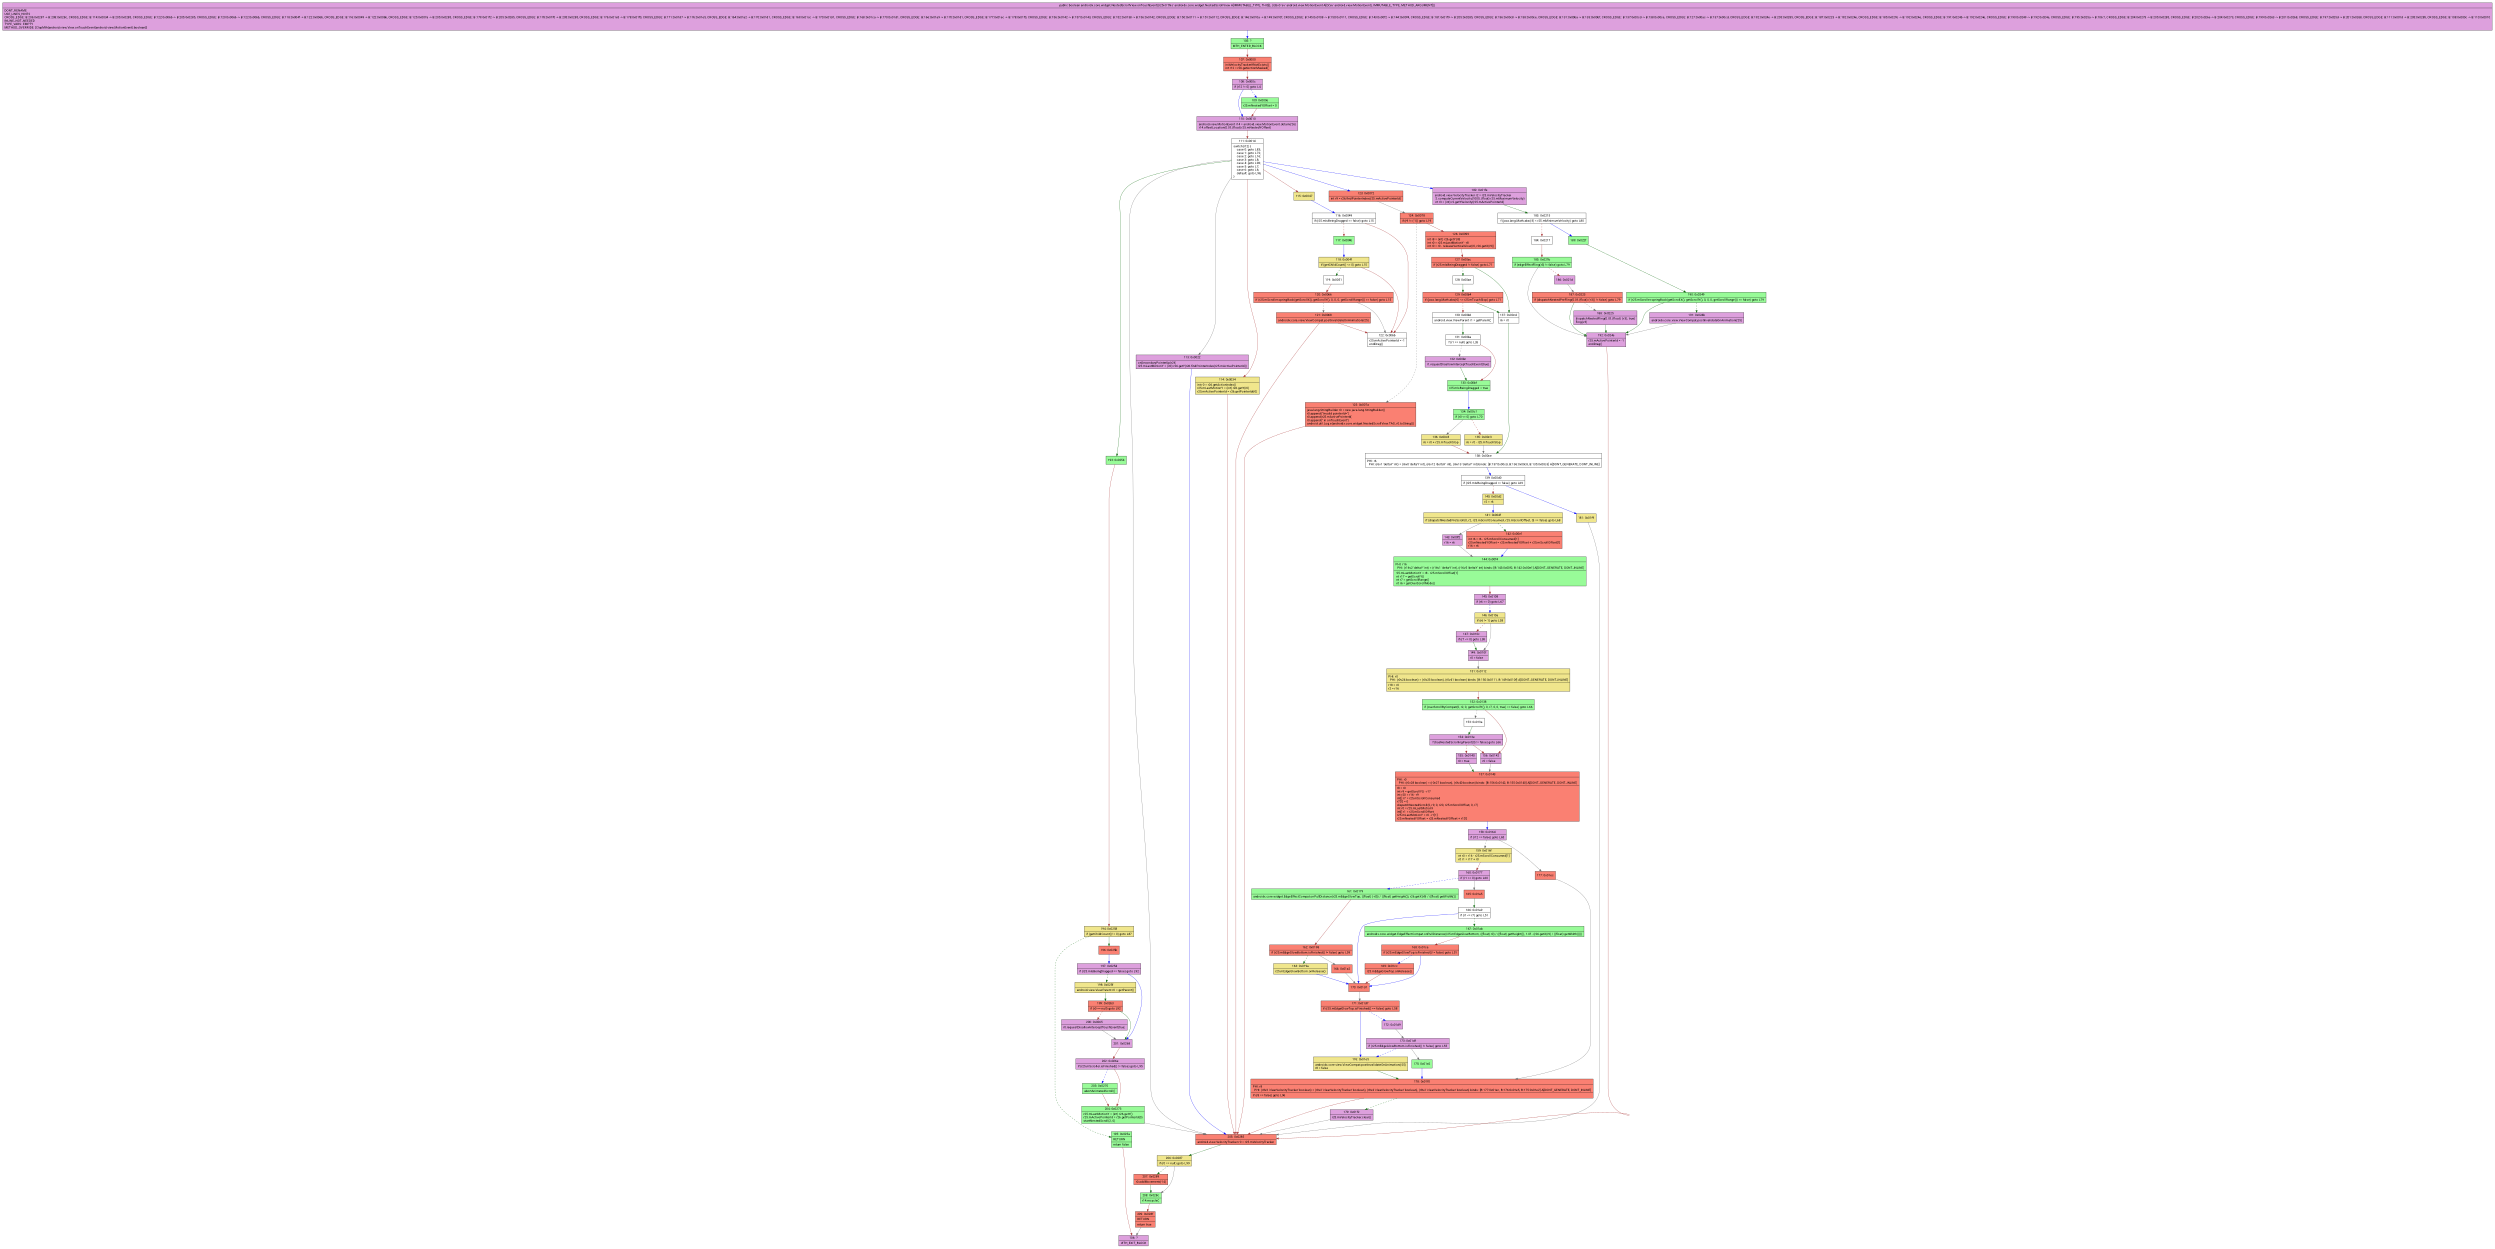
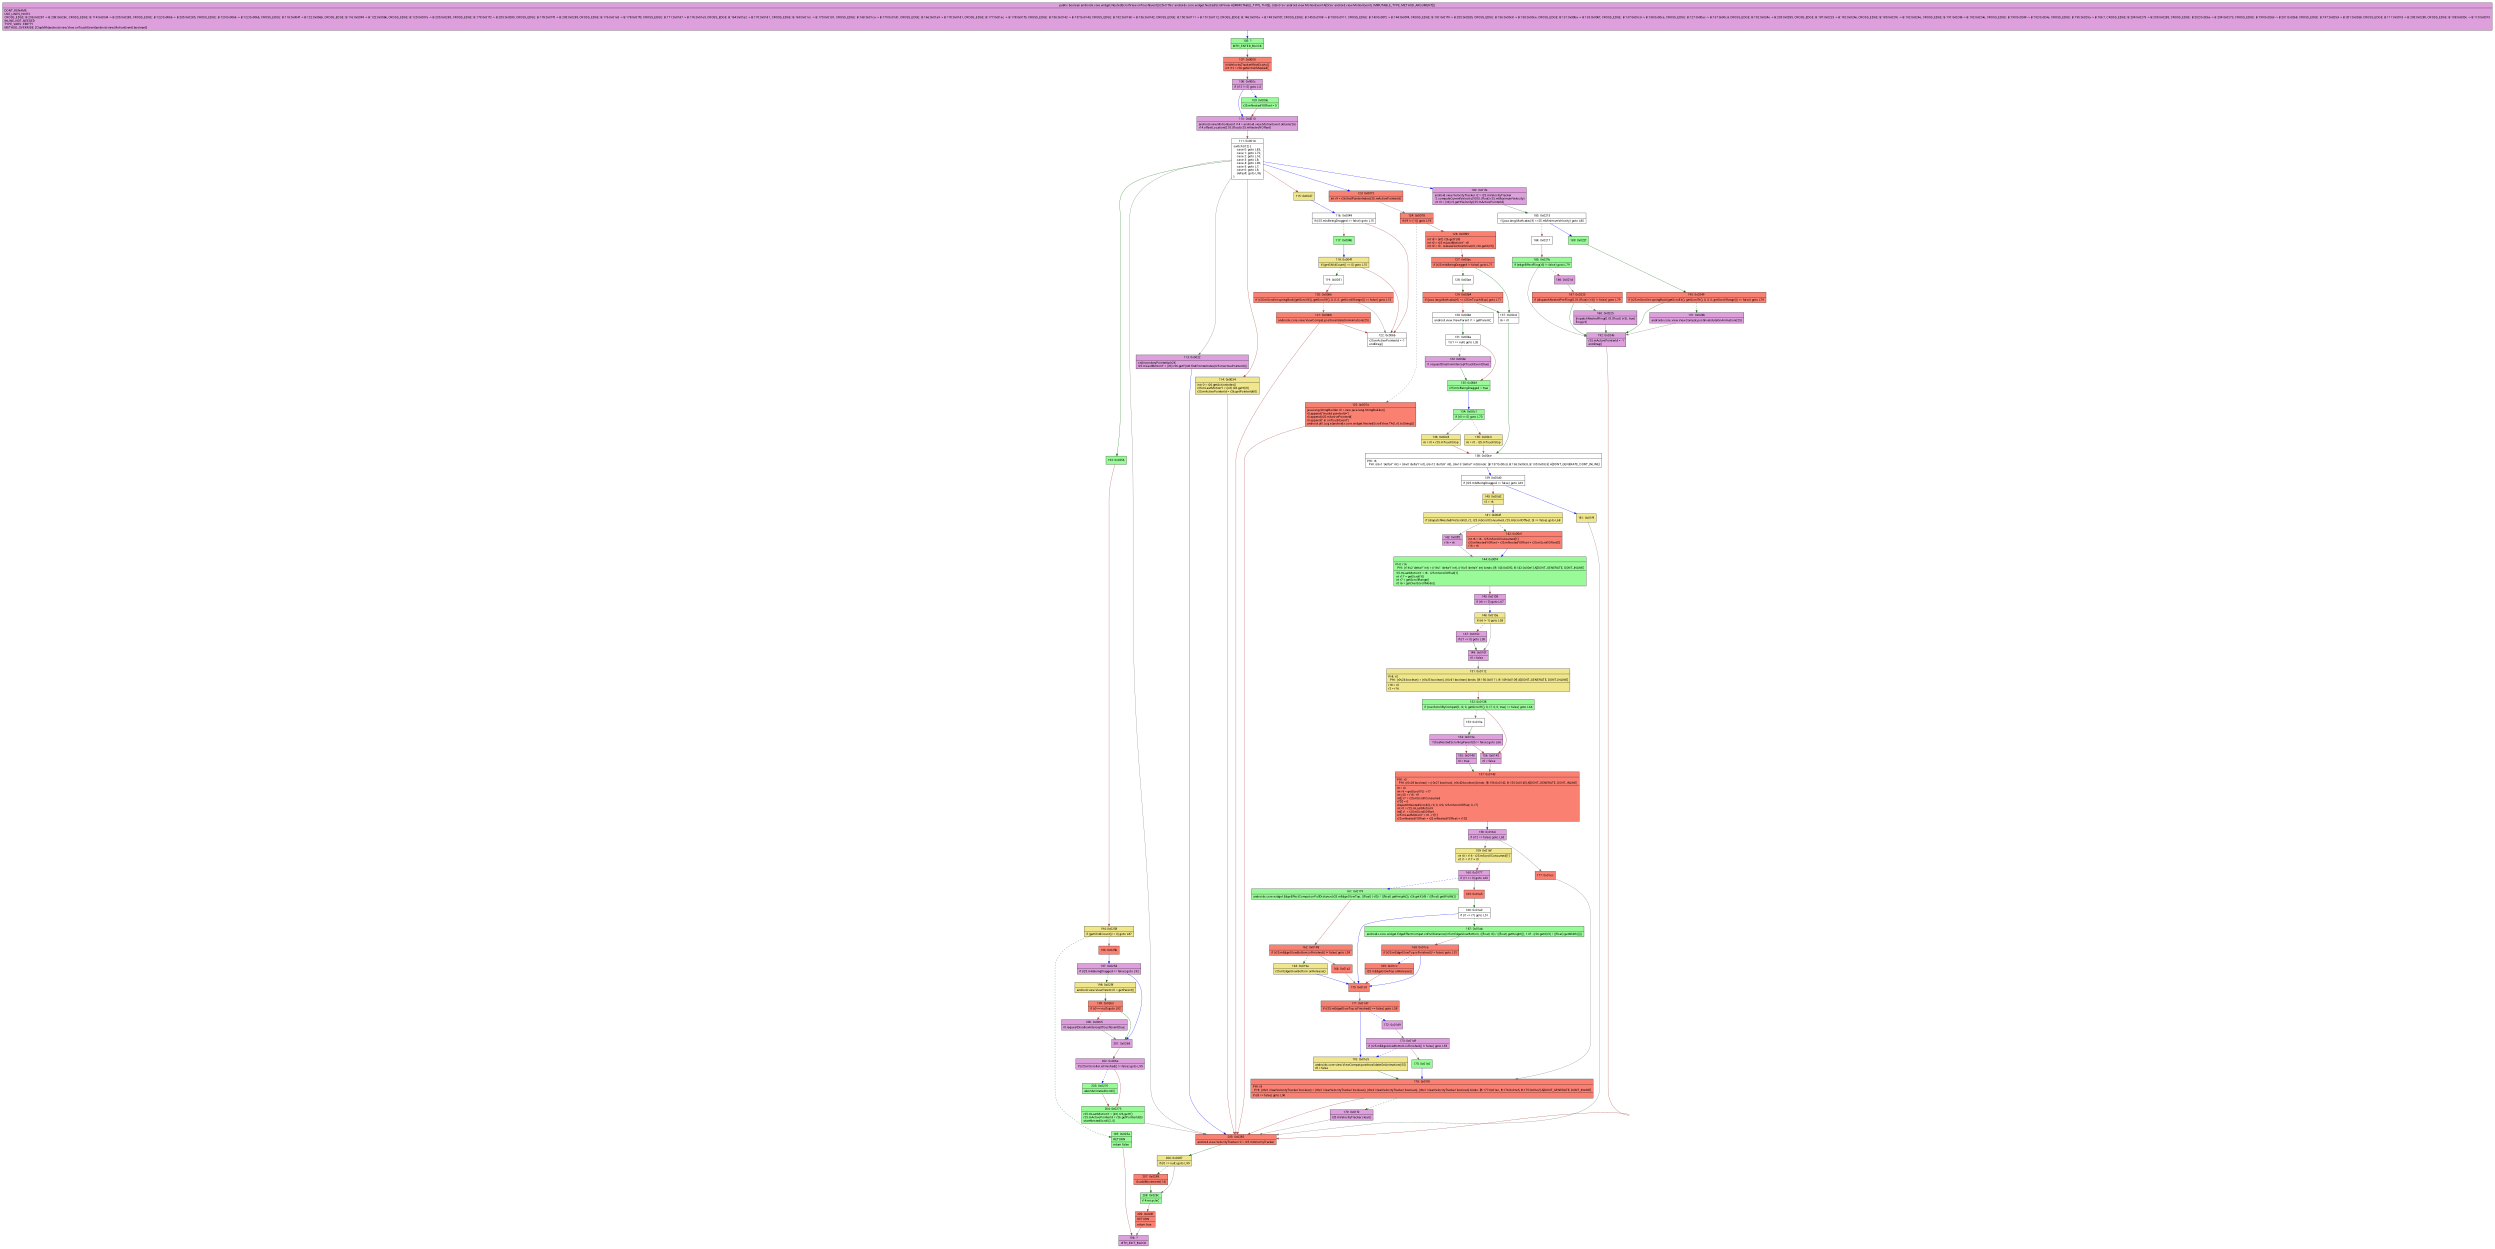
(1696, 297) -> (1696, 297)
(1109, 940) -> (1109, 940)
